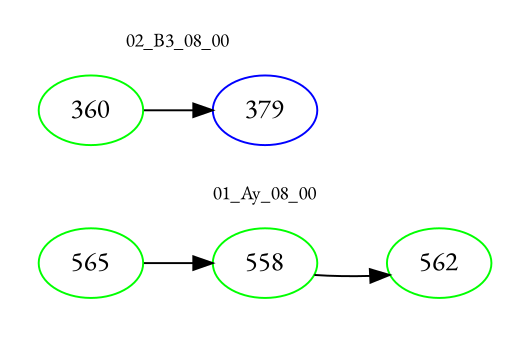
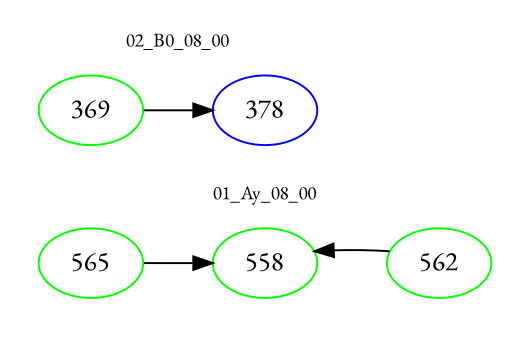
(178, 42) -> (178, 42)
(91, 110) -> (91, 110)
(265, 110) -> (265, 110)
(342, 276) -> (362, 250)
